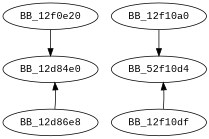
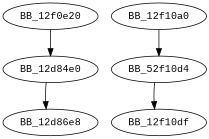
(55, 99) -> (46, 92)
(164, 99) -> (154, 92)
